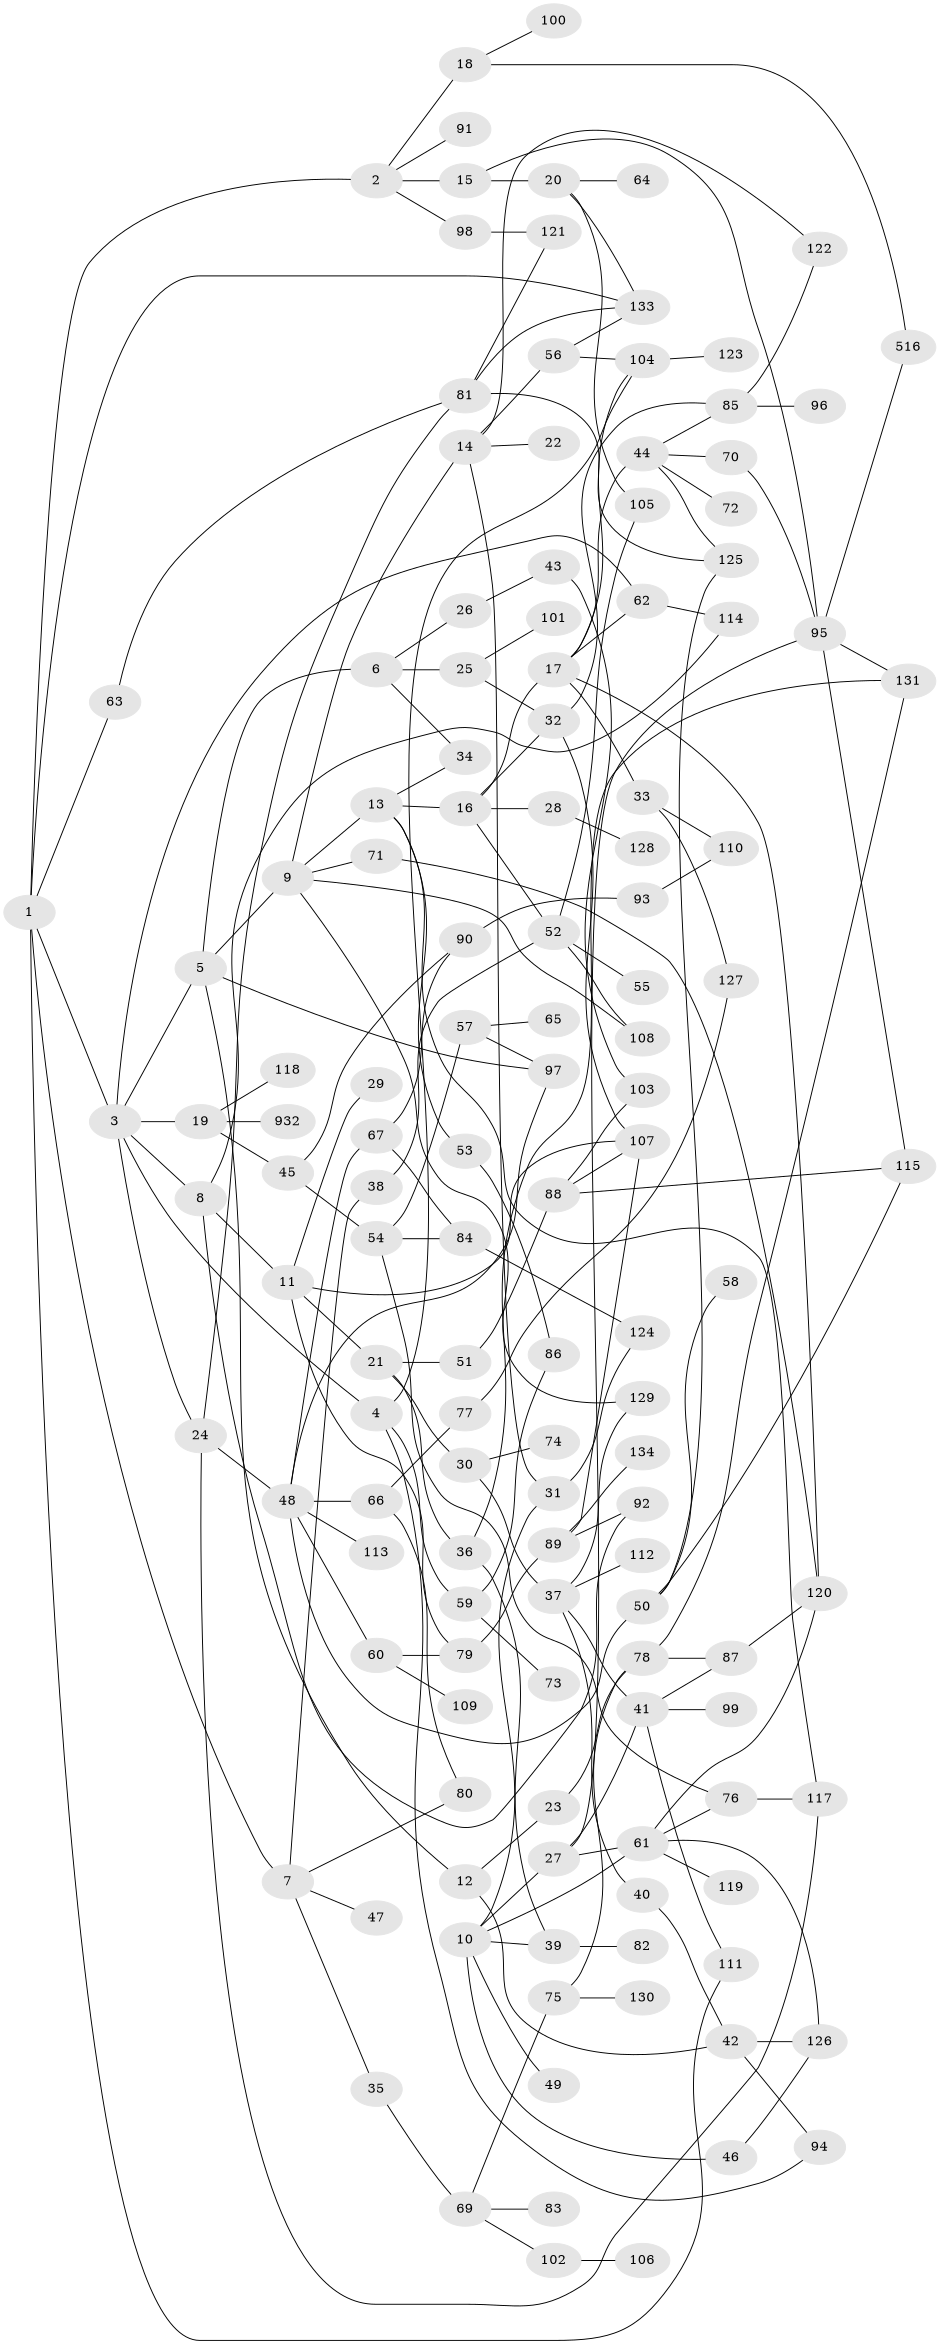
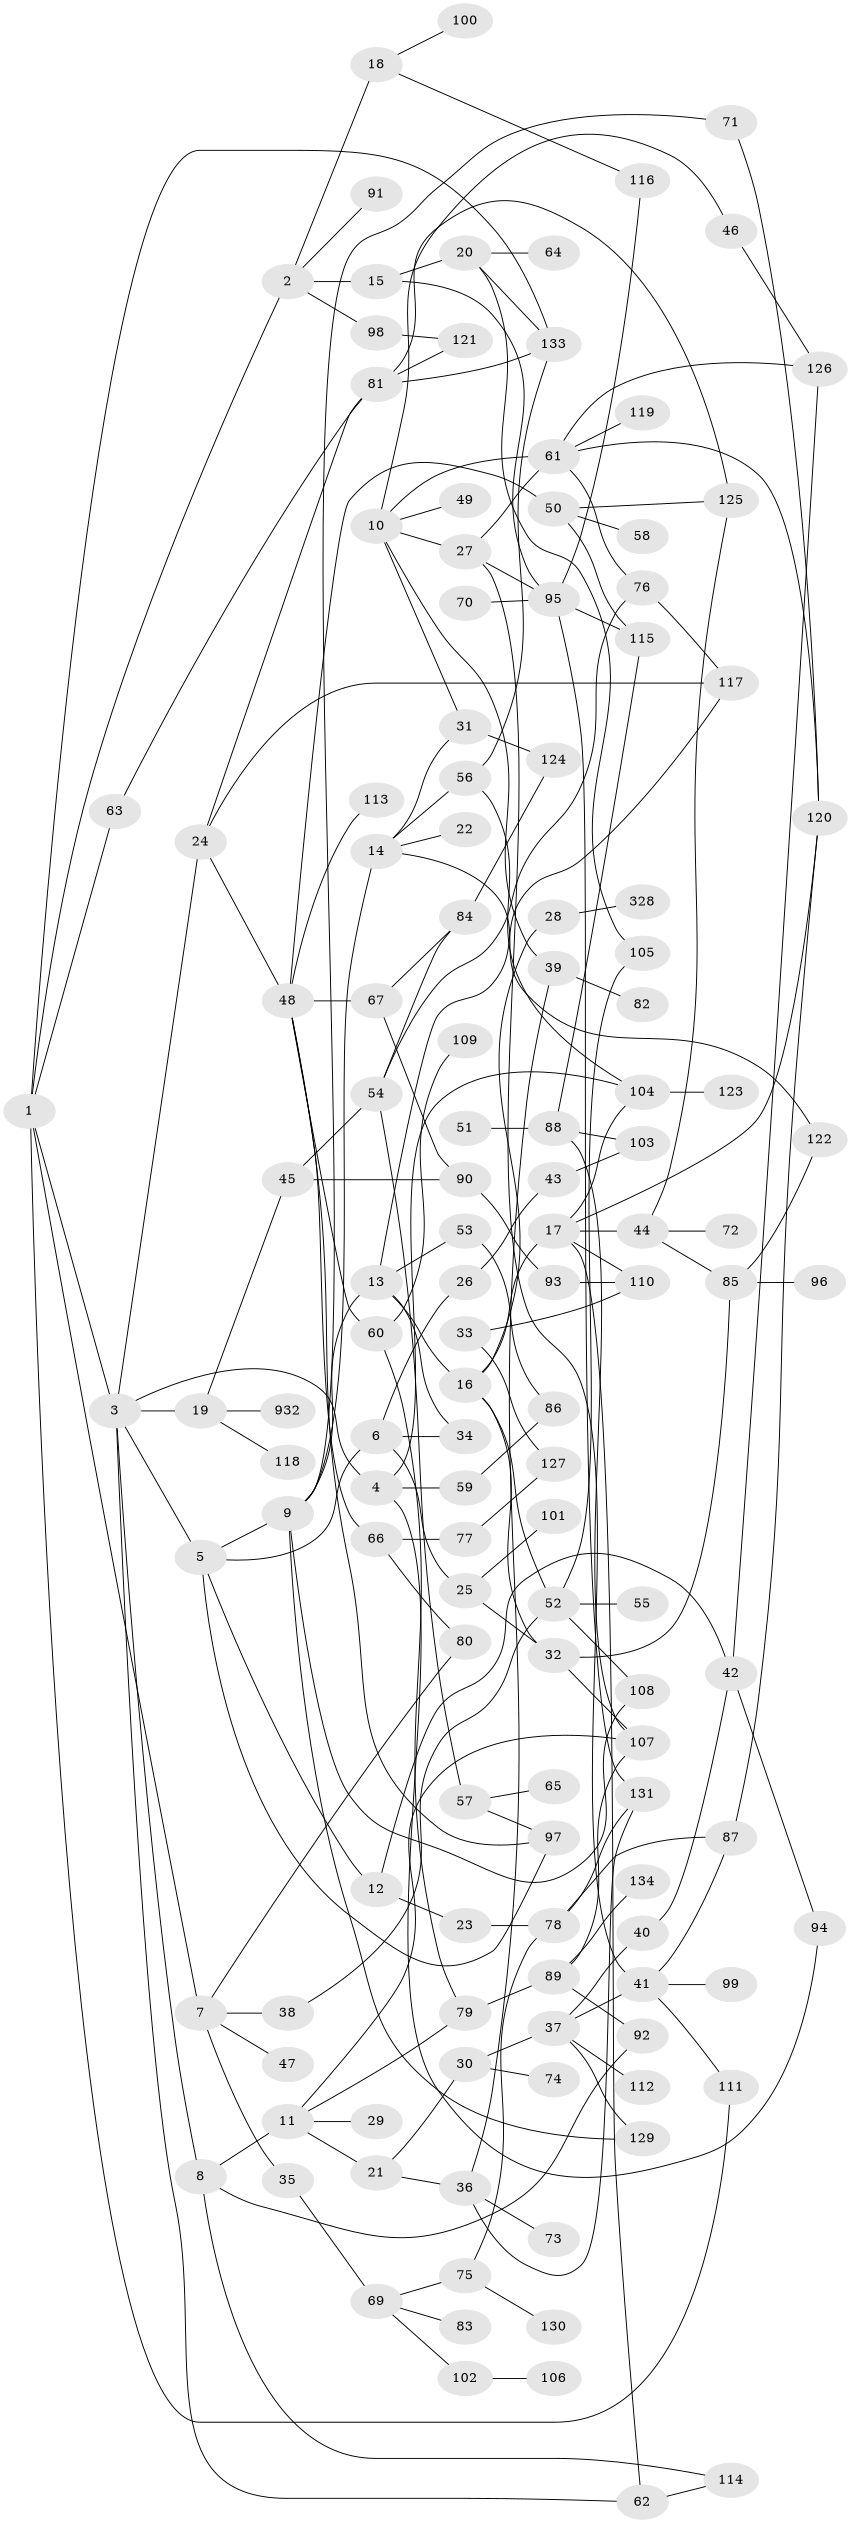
(909, 347) -> (643, 181)
(687, 456) -> none
(603, 727) -> (606, 1262)
(643, 849) -> (643, 902)
(421, 1362) -> none
(508, 1643) -> (510, 2214)
